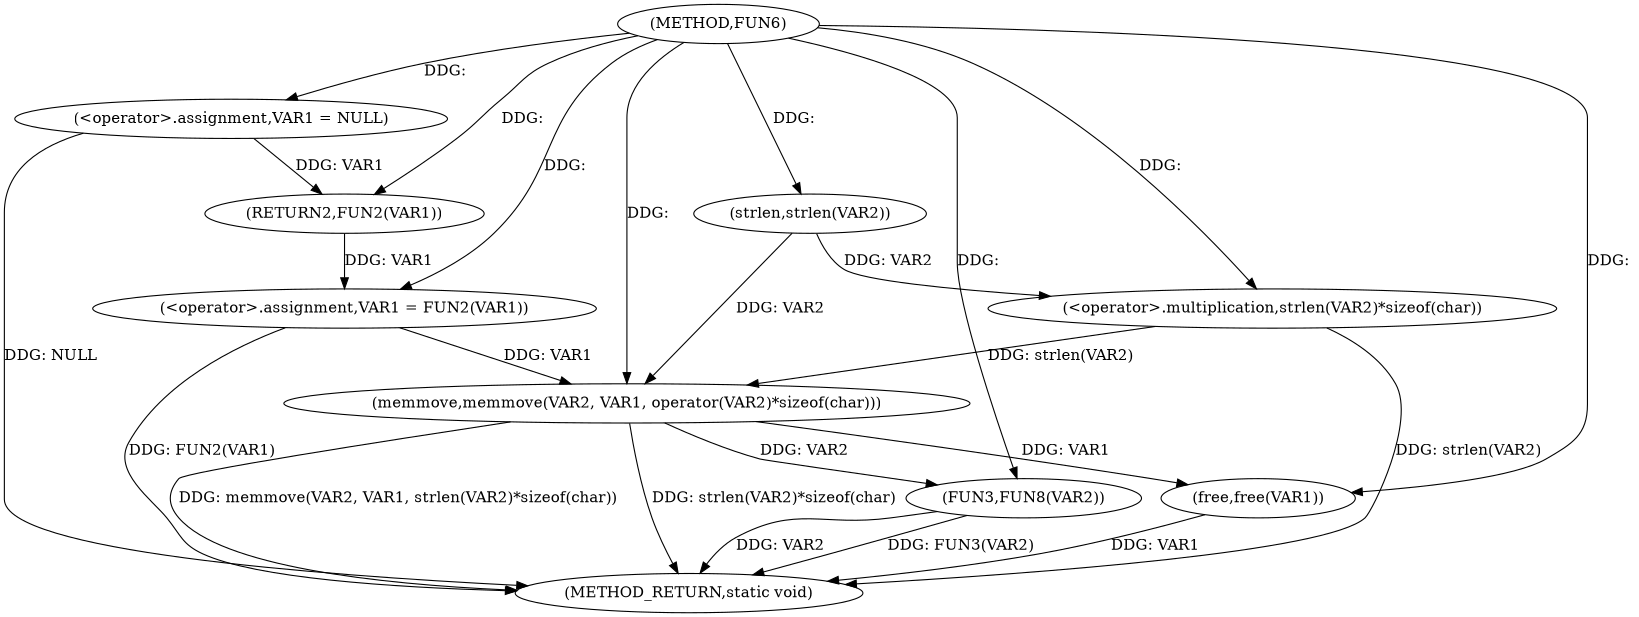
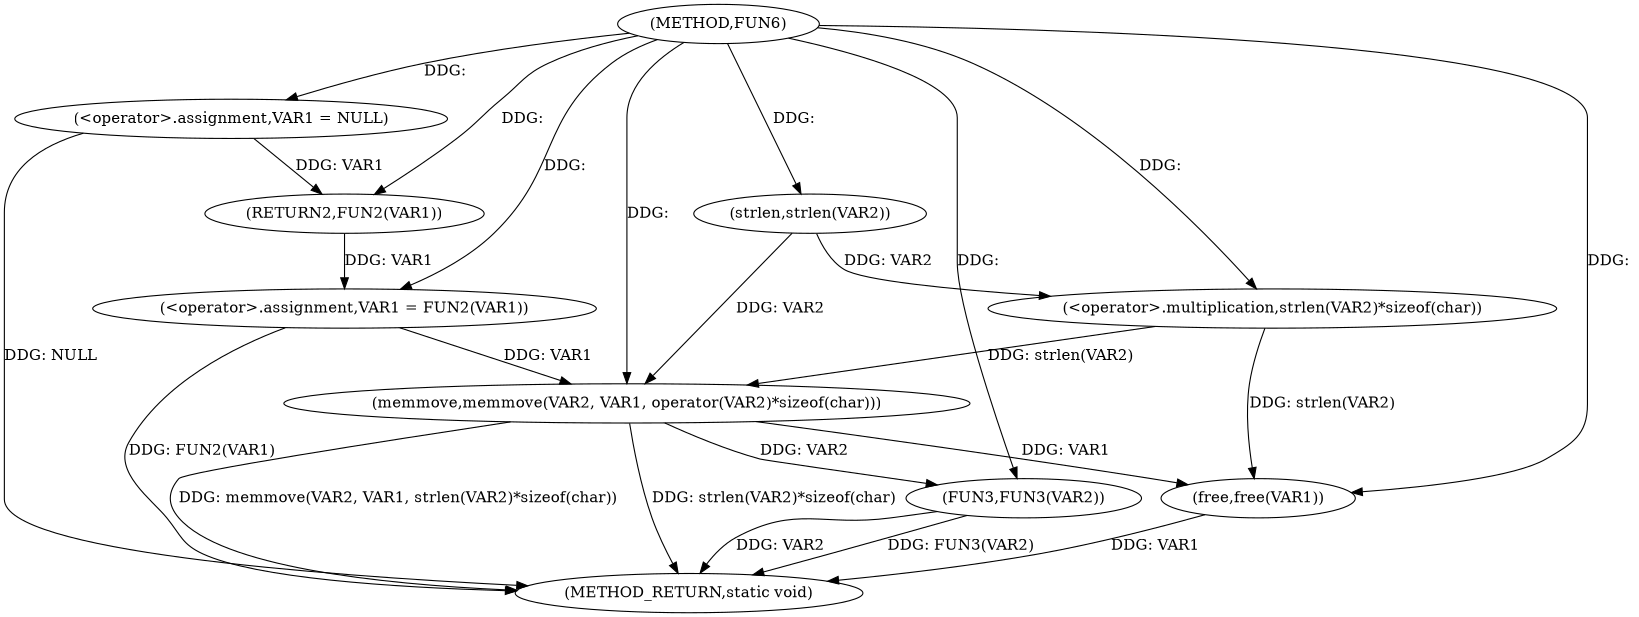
(1024, 498) -> (1024, 498)
(1229, 552) -> (1248, 397)
